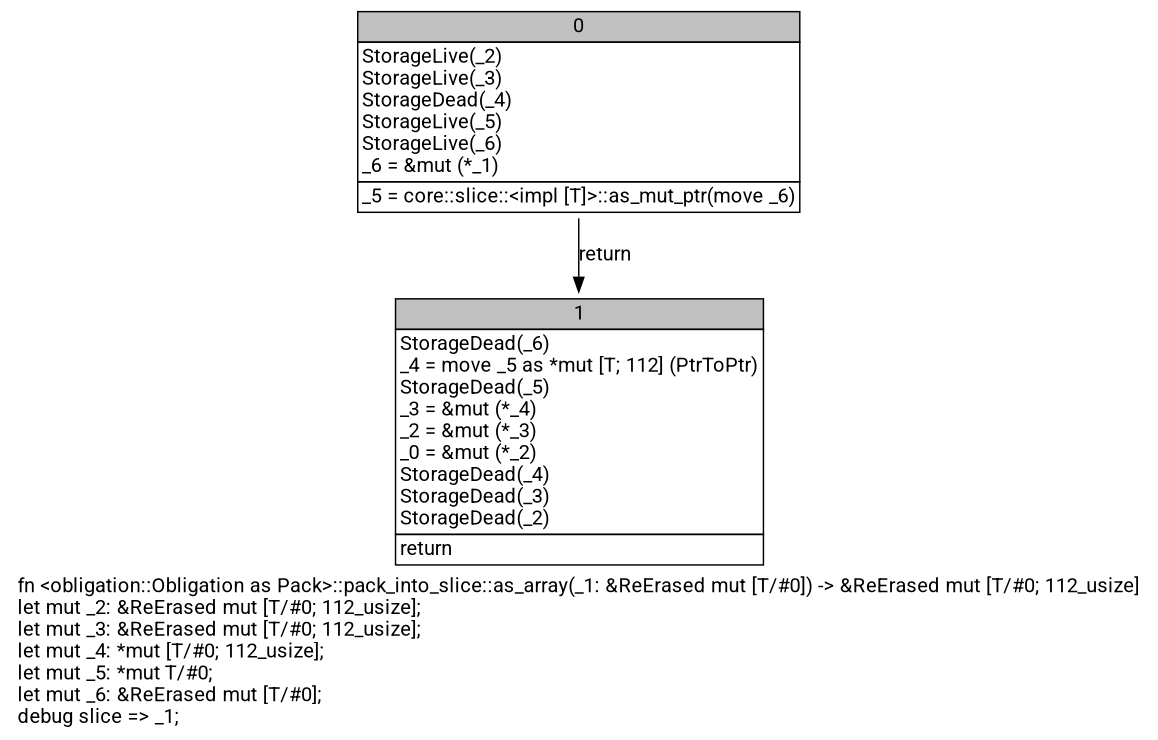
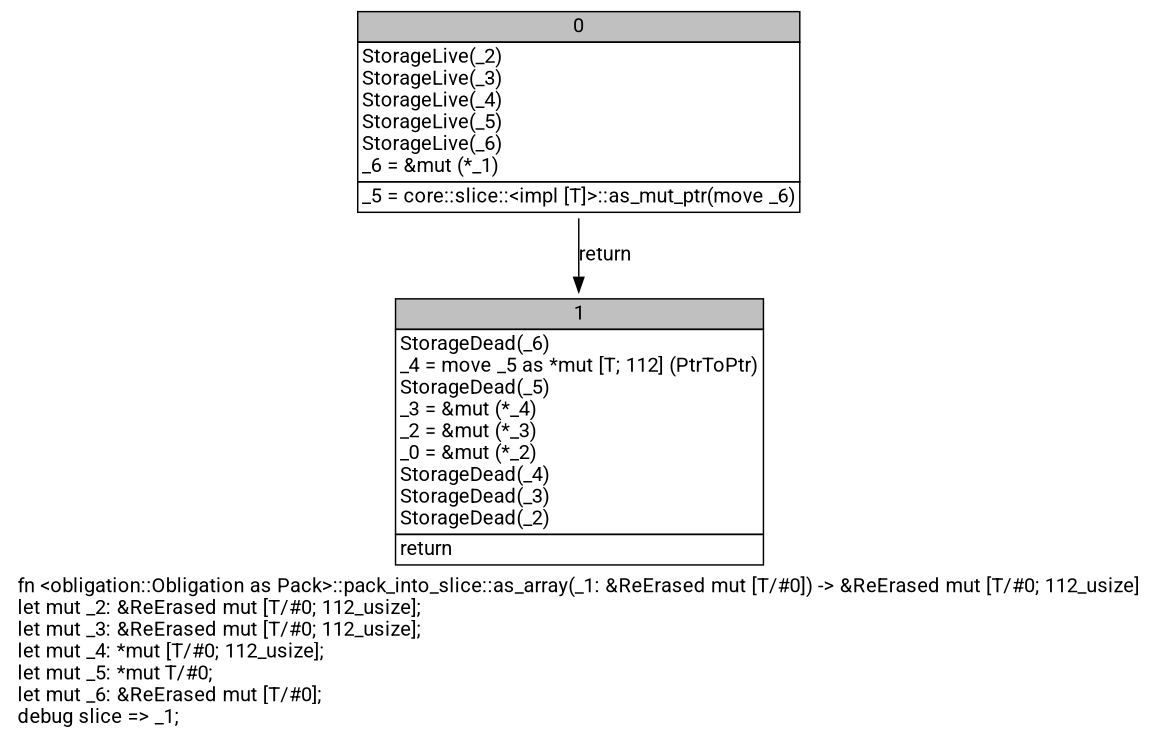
(437, 100) -> (433, 100)
